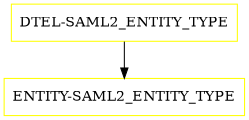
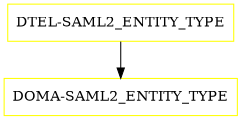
(124, 97) -> (121, 97)
